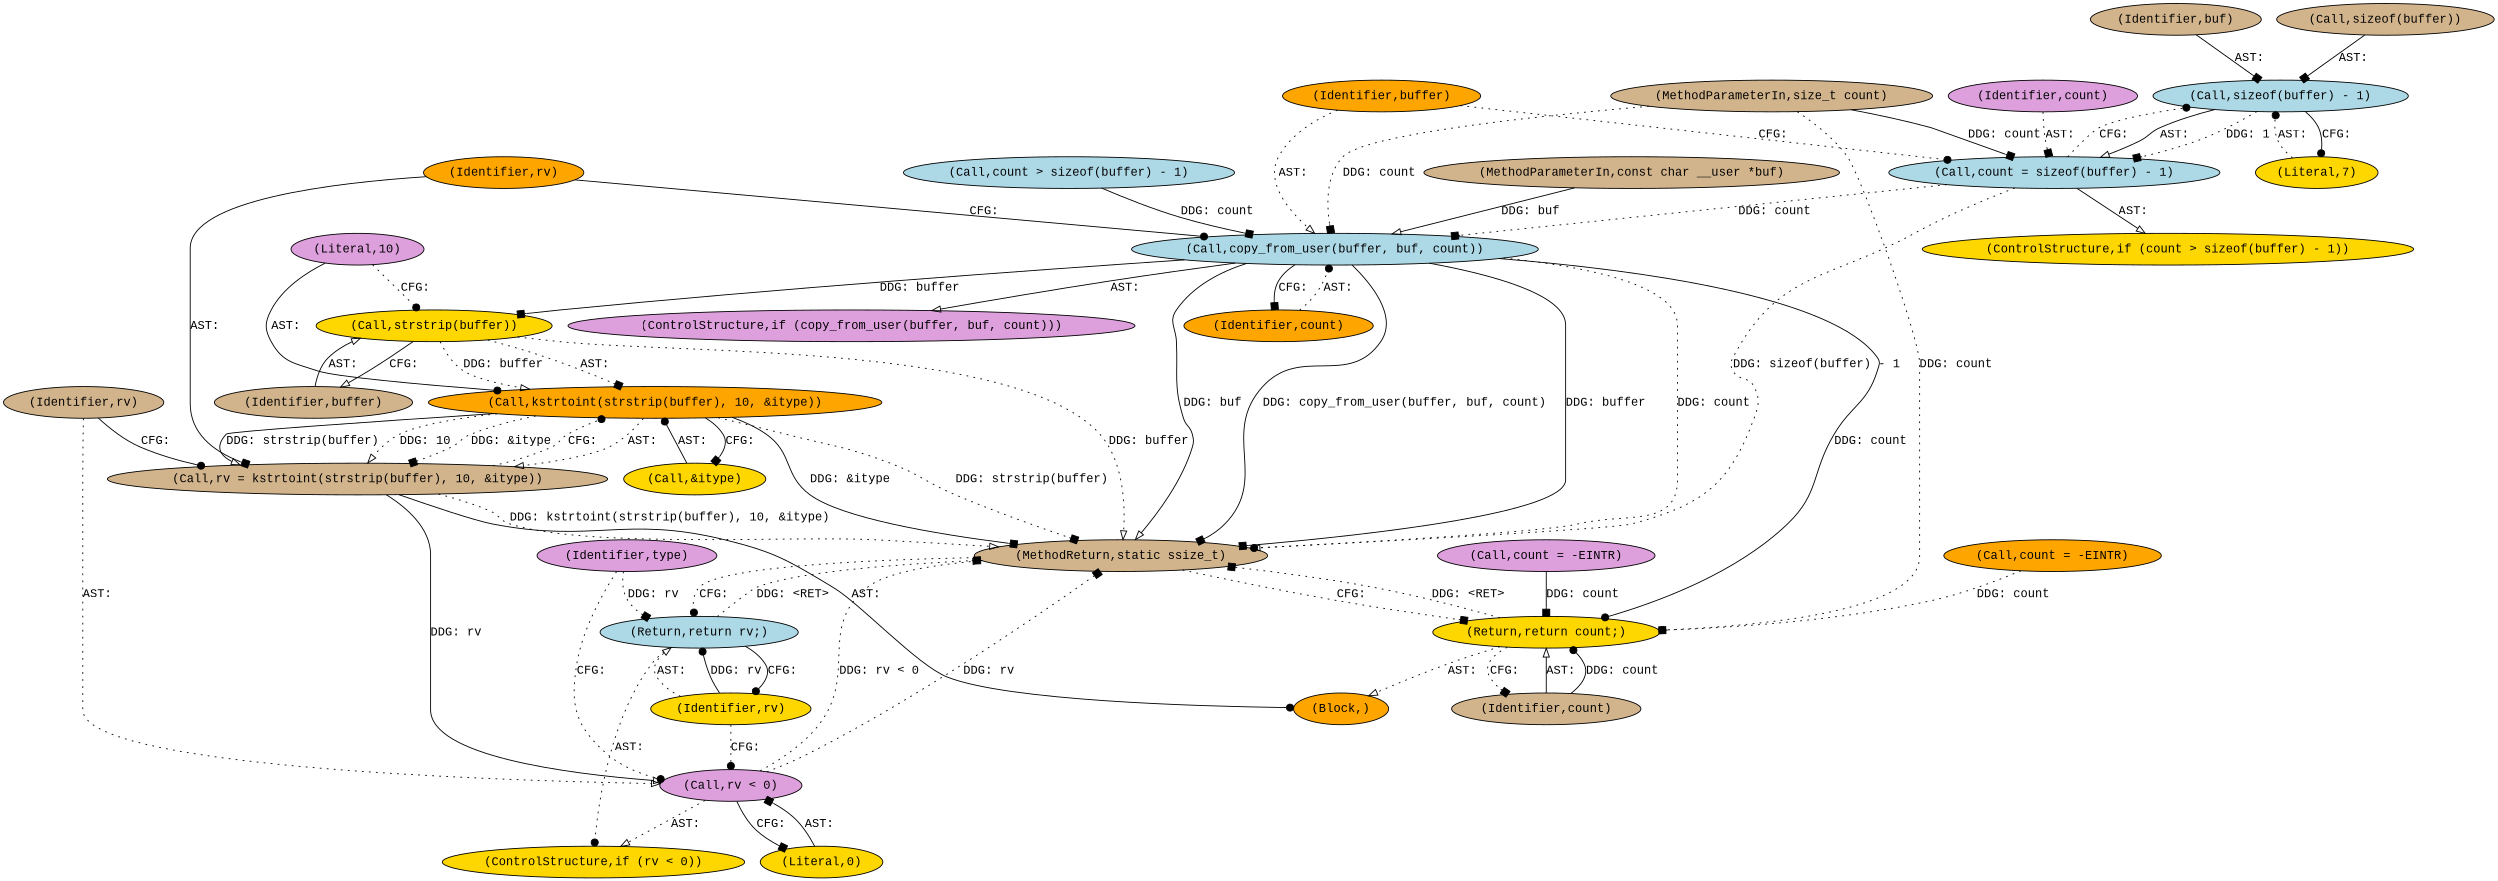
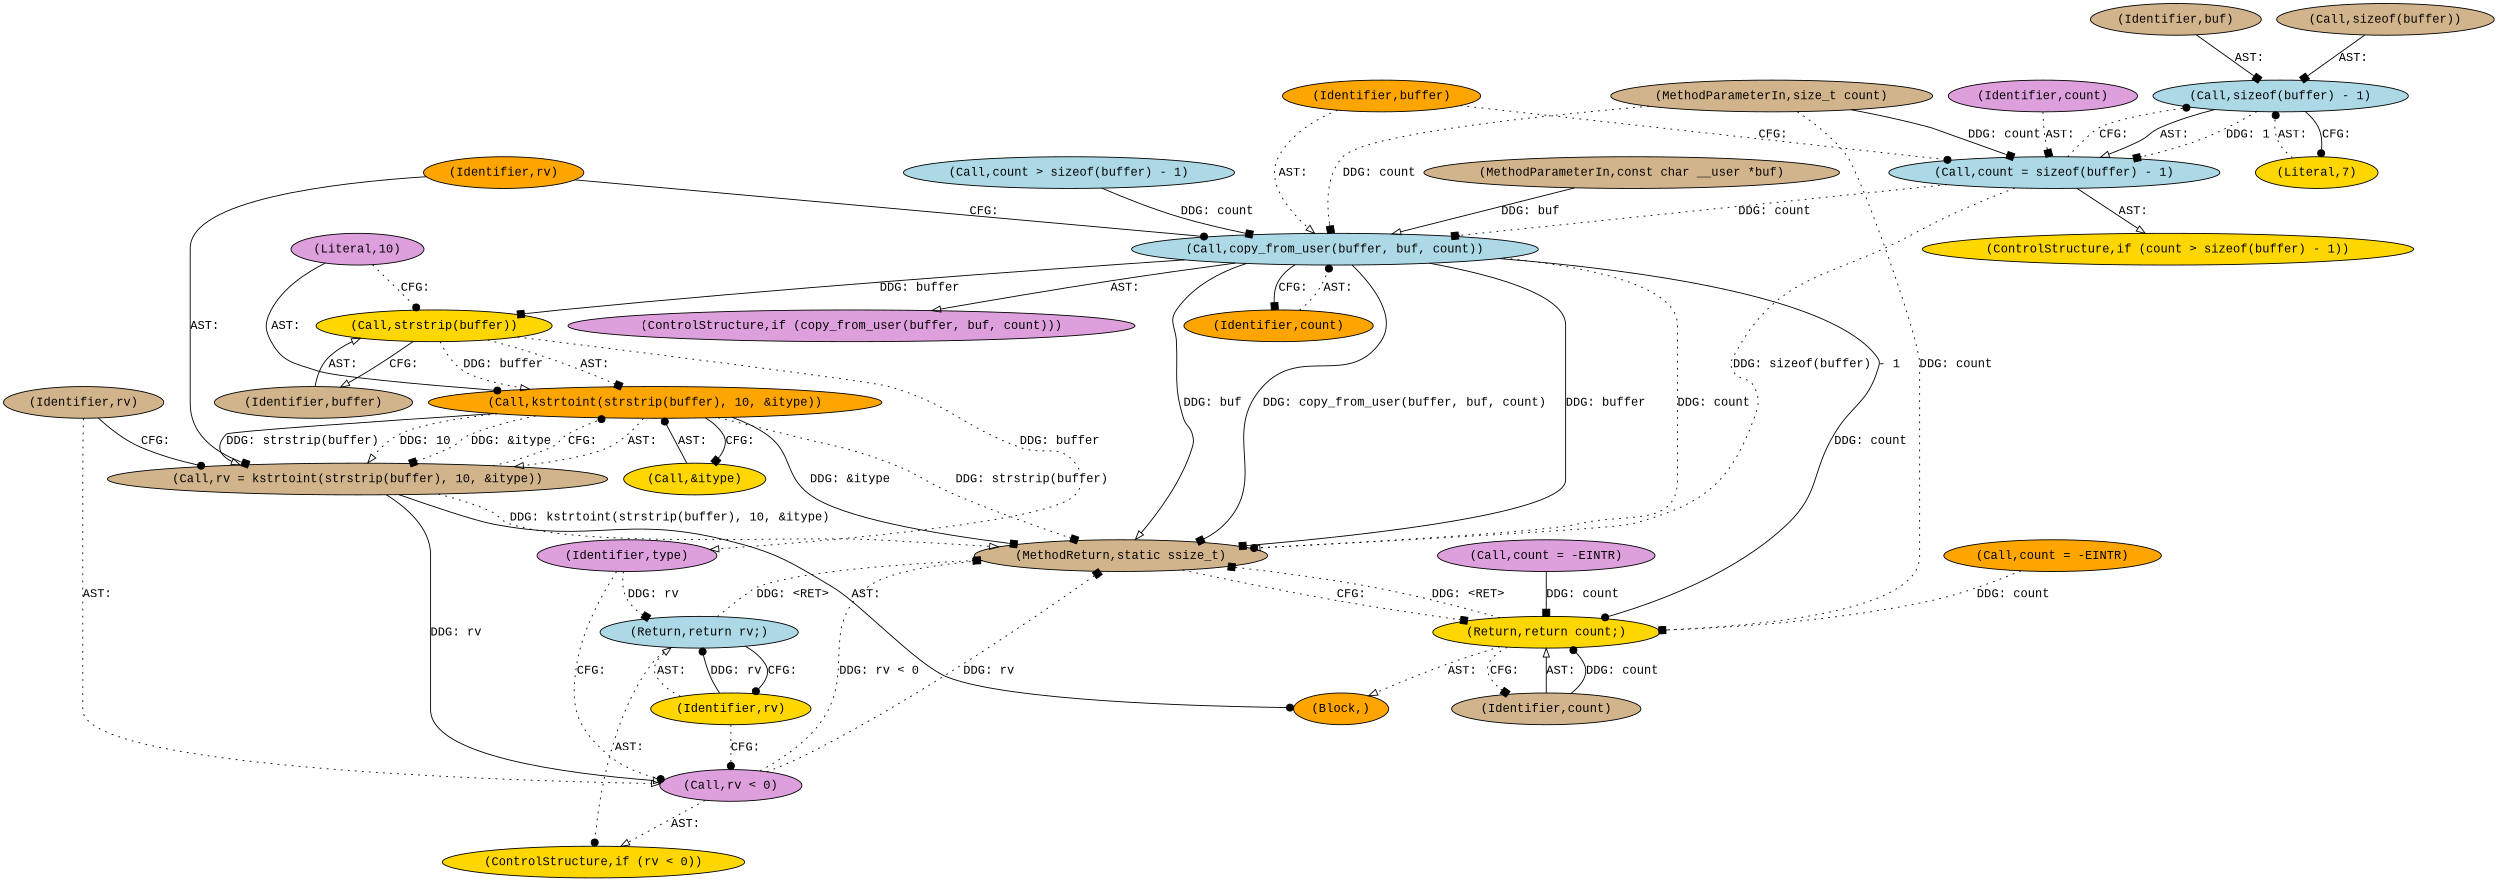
(867, 361) -> (991, 435)
(824, 564) -> none
(822, 862) -> none
